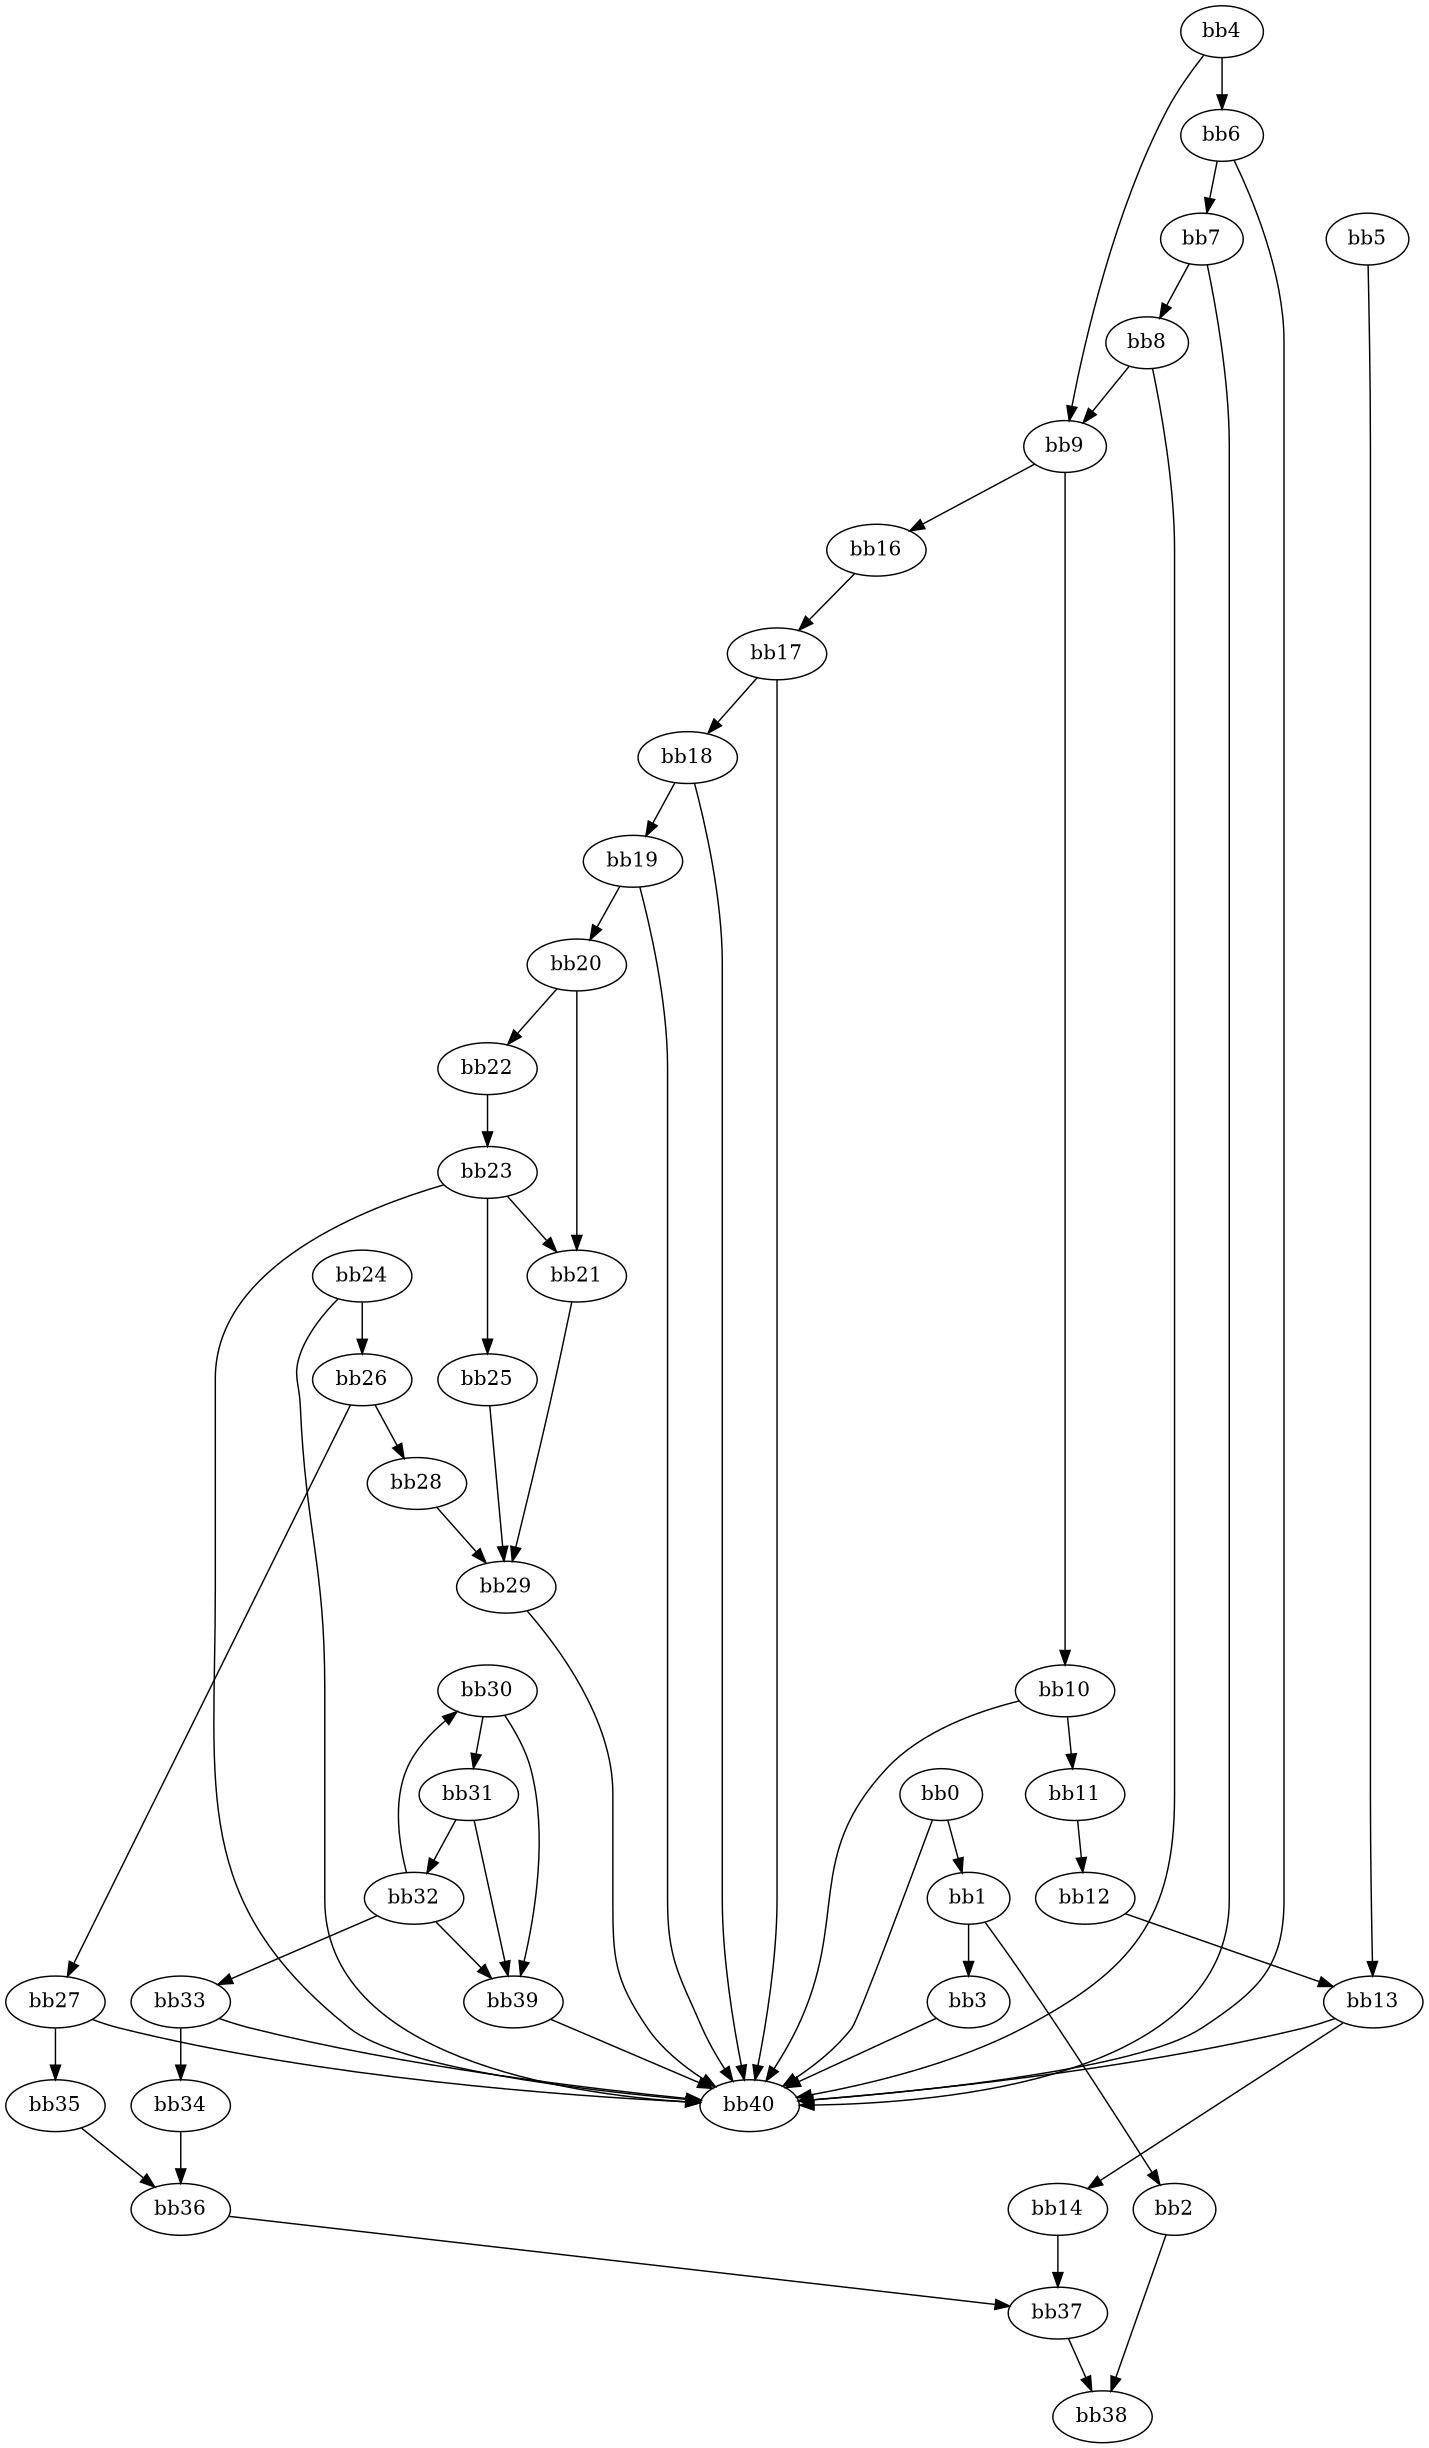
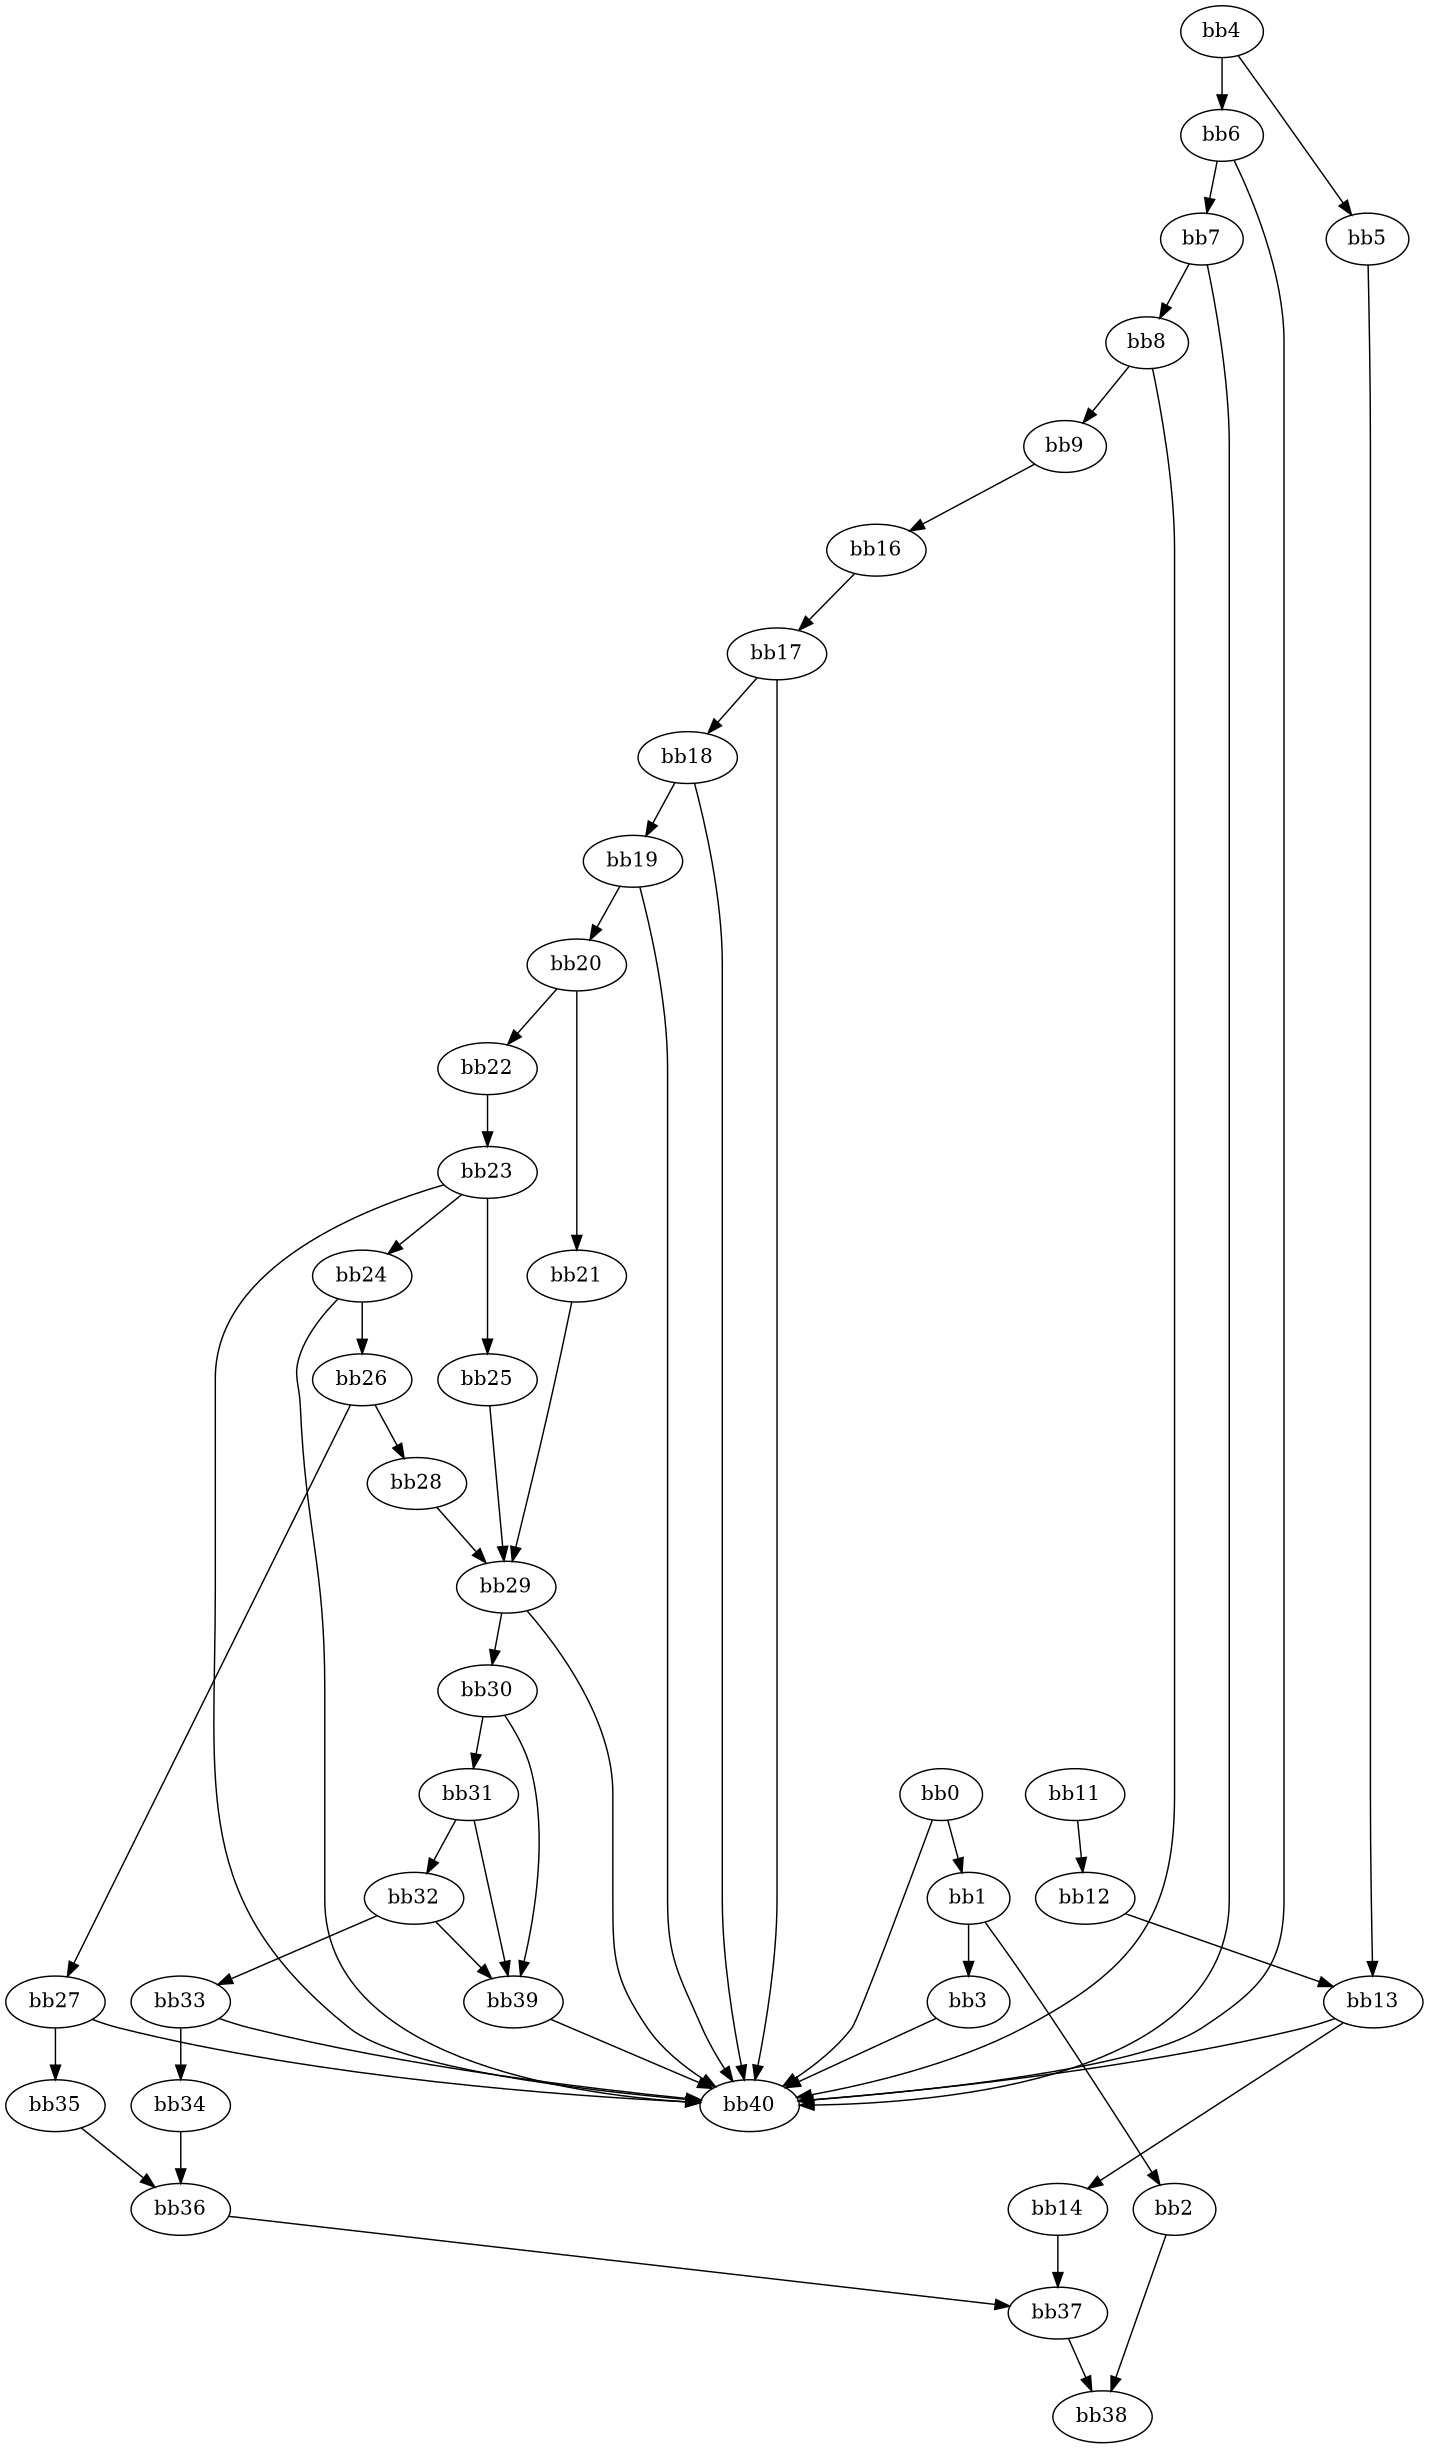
(1120, 224) -> (1291, 129)
(527, 1218) -> (431, 1220)
(1065, 1691) -> none
(401, 1789) -> (498, 1632)
